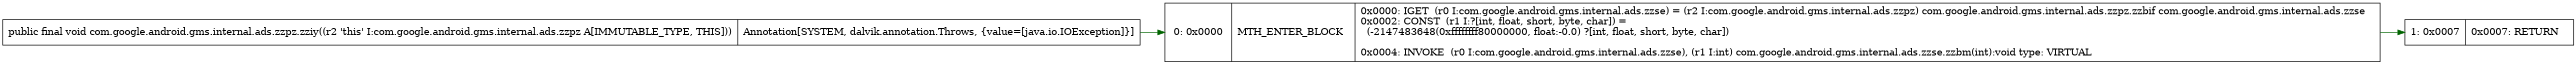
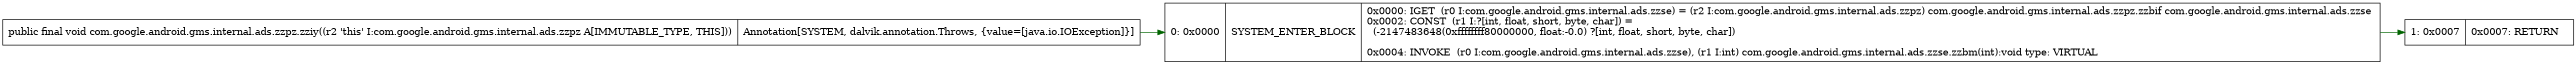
(1290, 32) -> (1293, 32)
